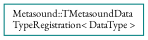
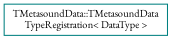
(74, 20) -> (86, 20)
